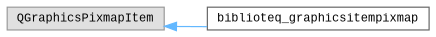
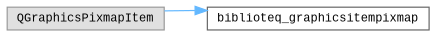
(192, 27) -> (180, 11)
